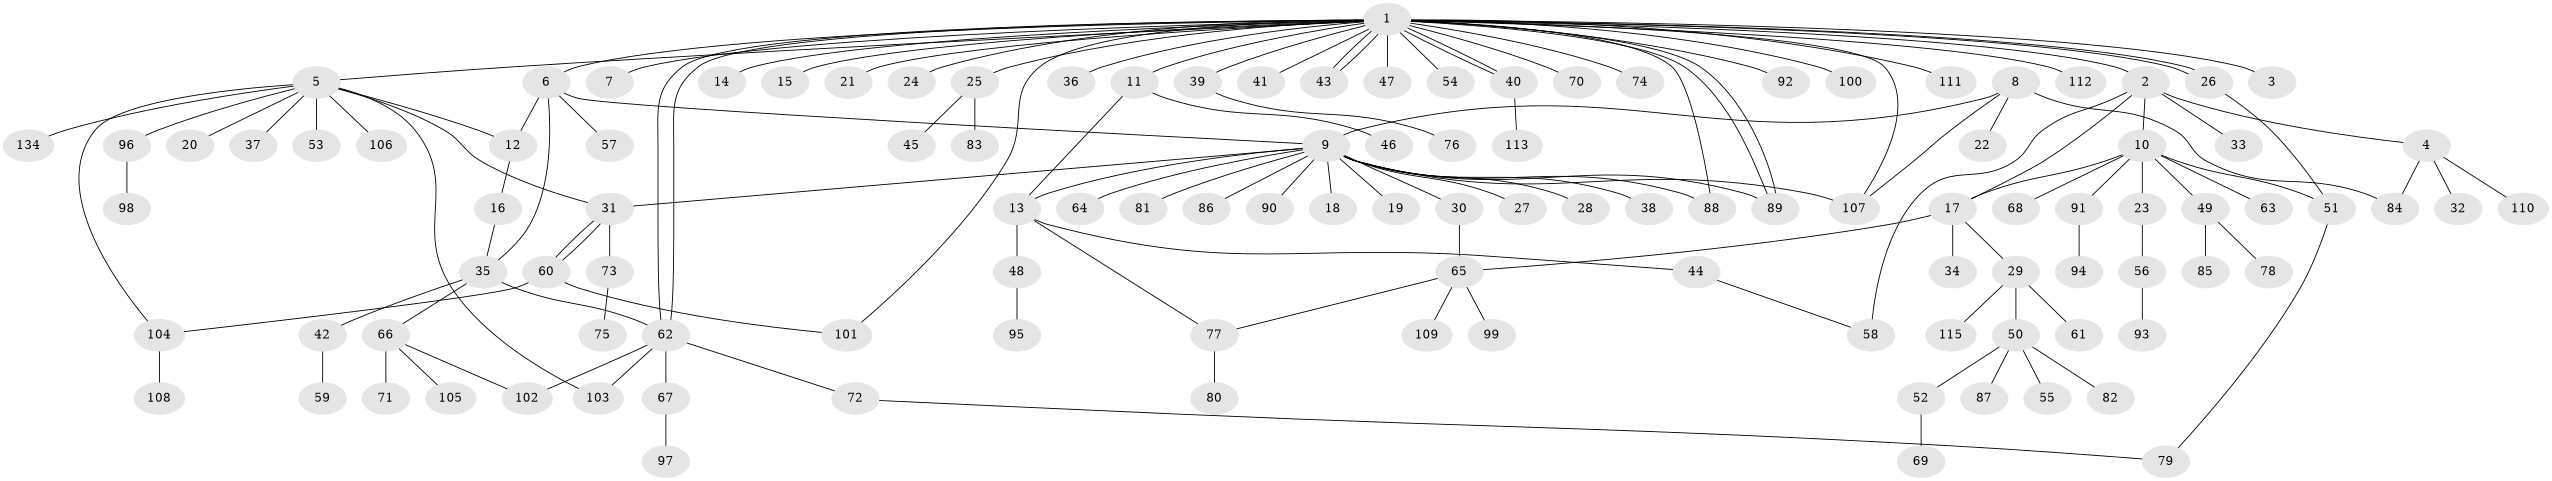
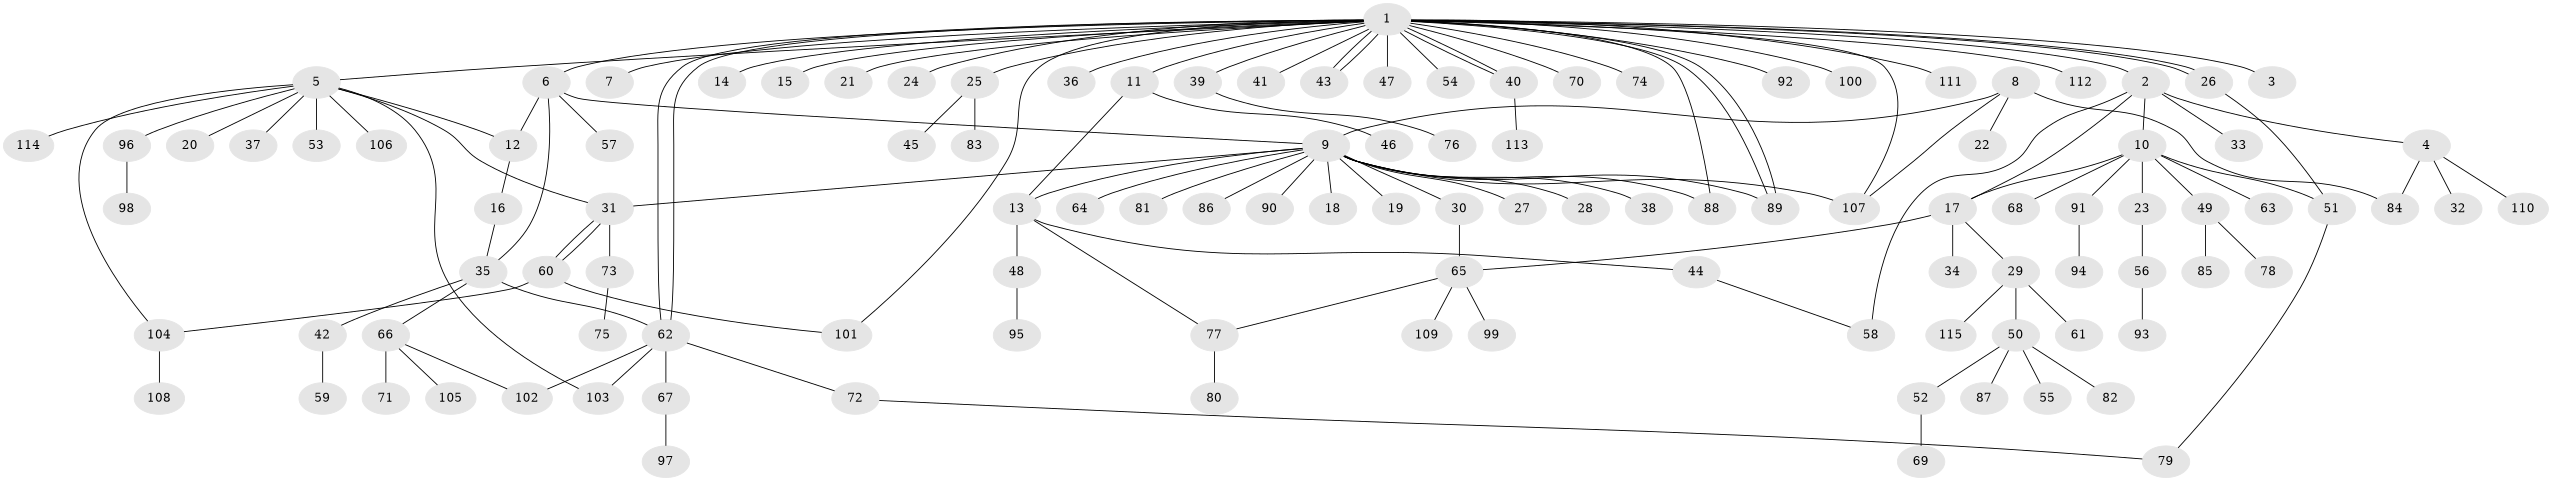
(29, 146) -> (29, 146)
